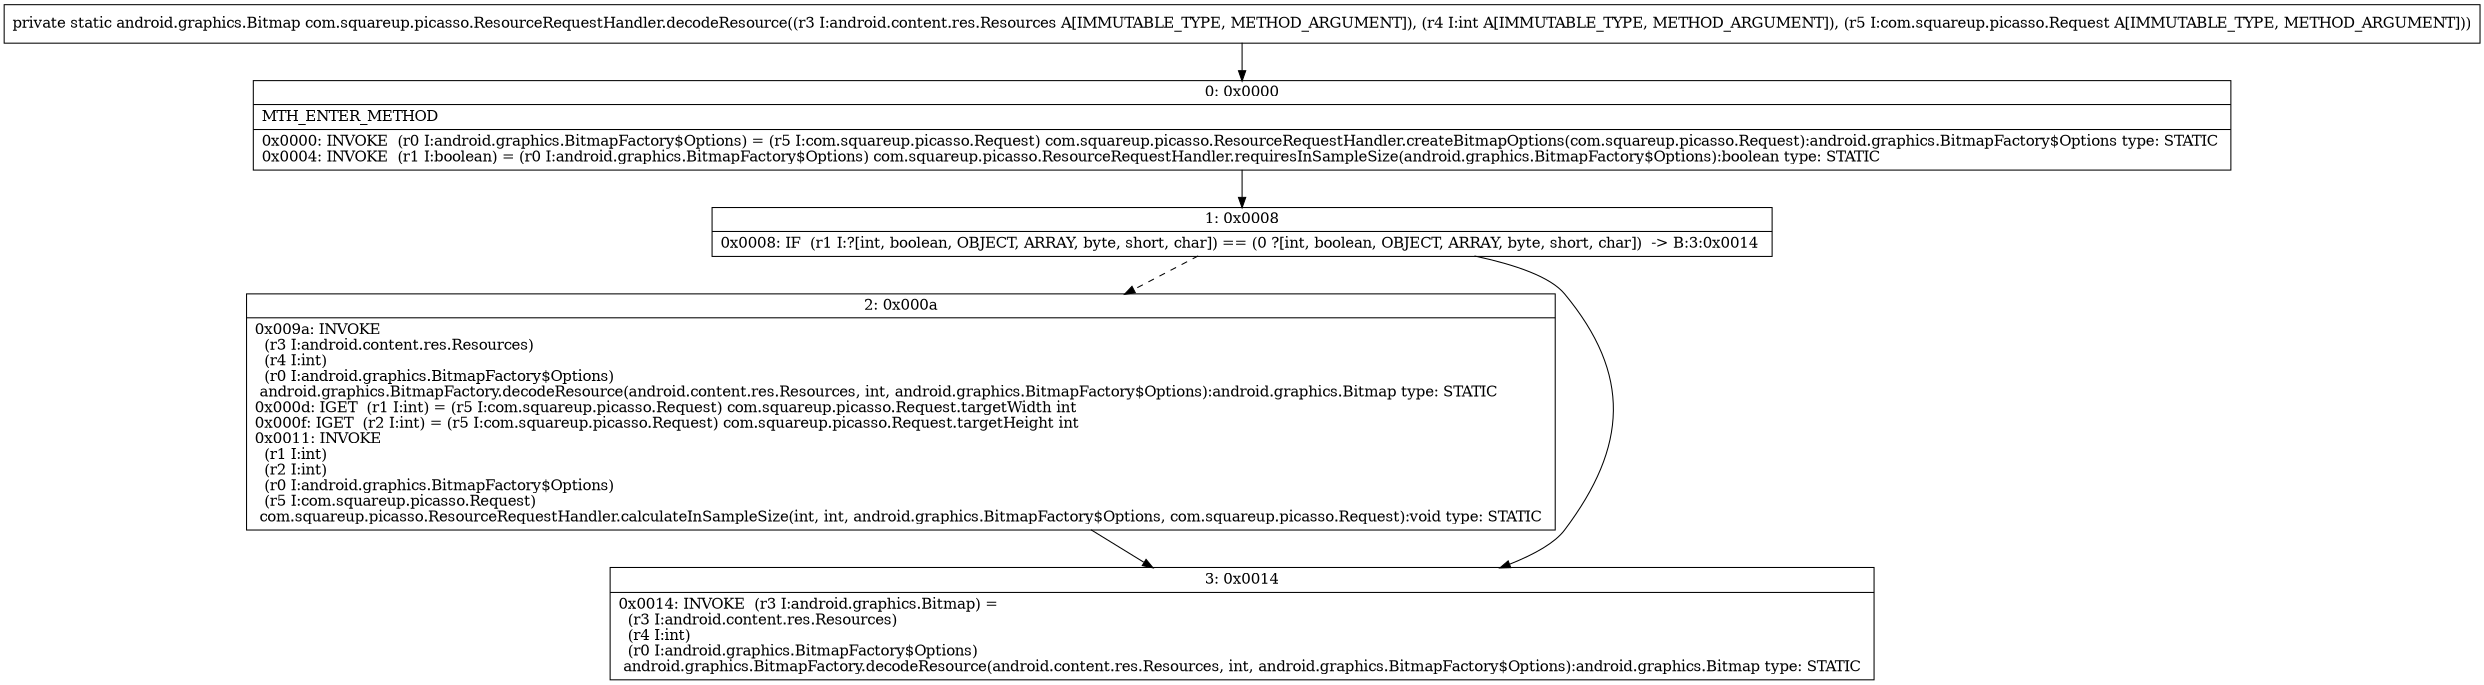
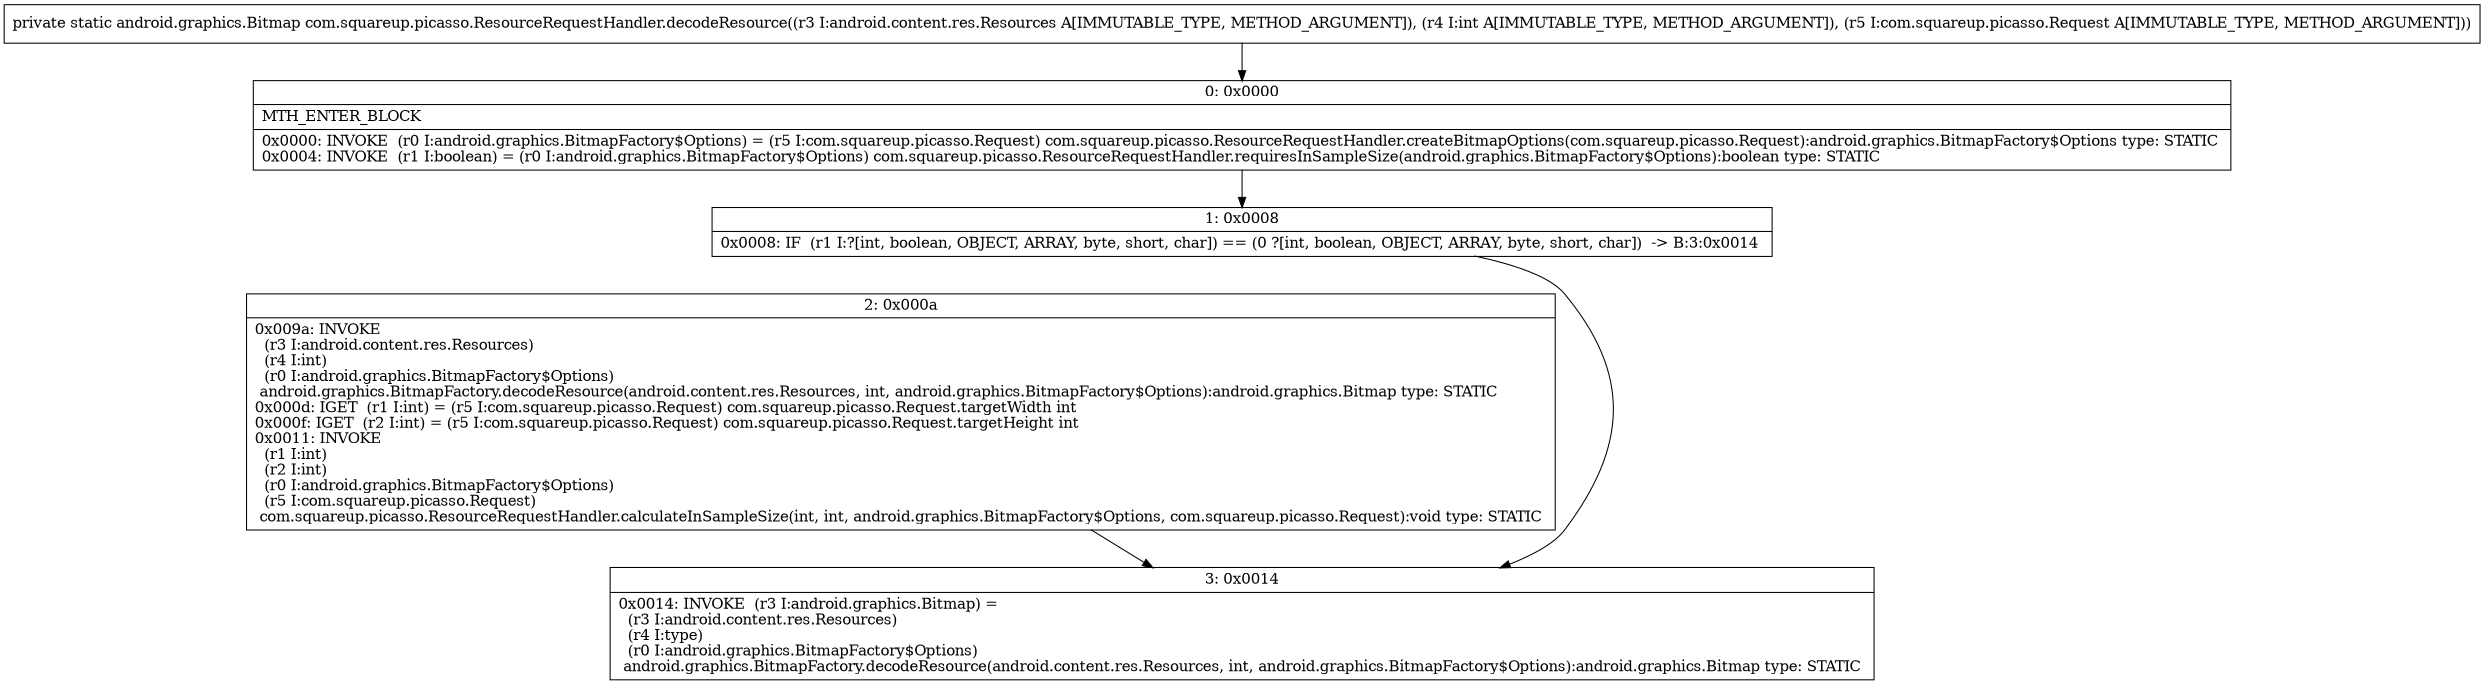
(350, 117) -> (342, 117)
(1166, 273) -> none
(655, 636) -> (661, 636)
